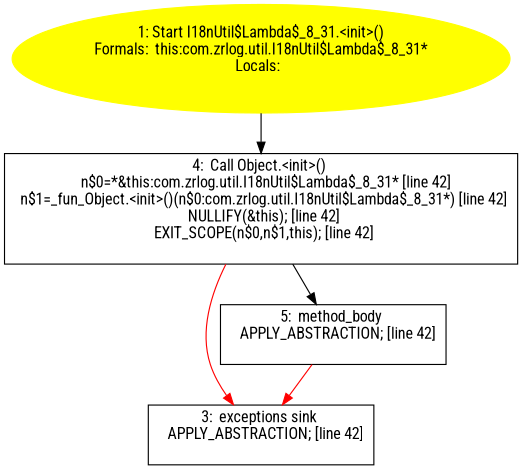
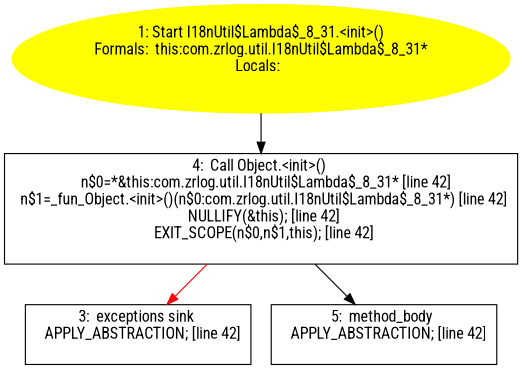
(301, 380) -> none
